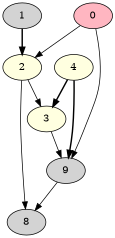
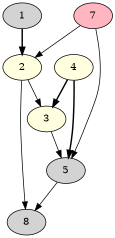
(93, 16) -> (93, 16)
(66, 171) -> (66, 171)
